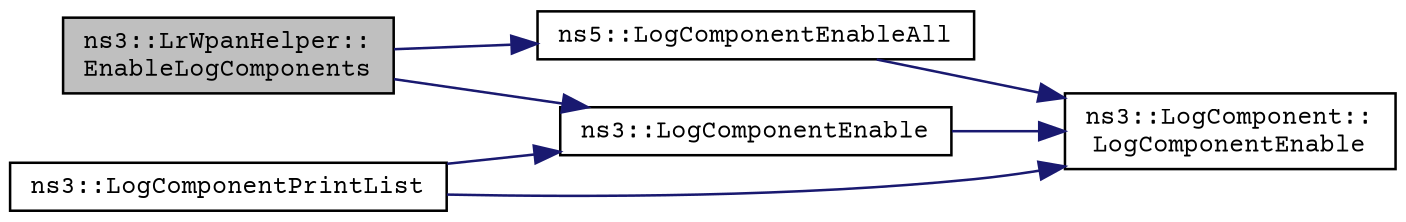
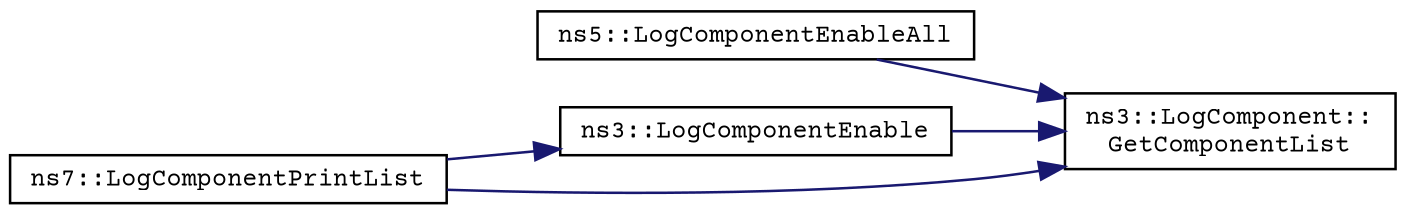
(228, 56) -> none
(1230, 131) -> (1230, 131)
(228, 187) -> (228, 179)
